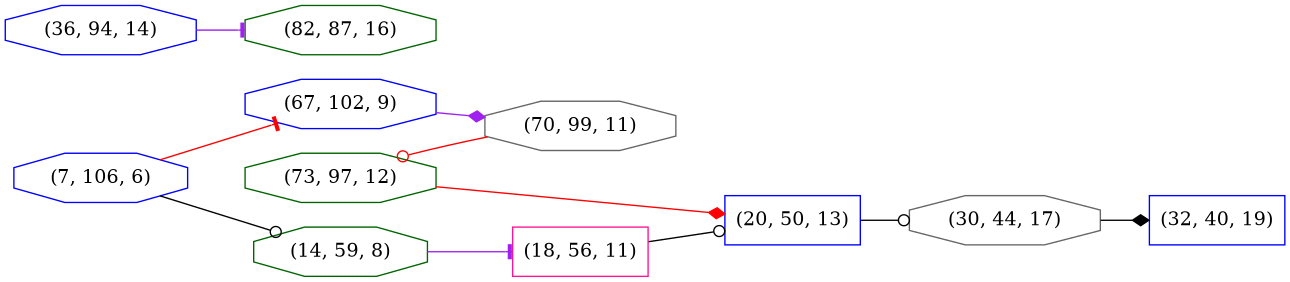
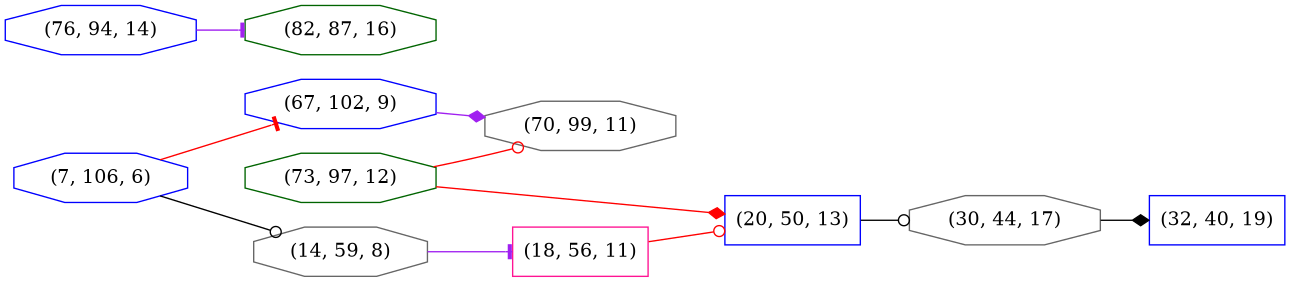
(101, 30) -> (101, 30)
(448, 145) -> (473, 158)
(681, 237) -> (681, 237)
(341, 252) -> (341, 252)
